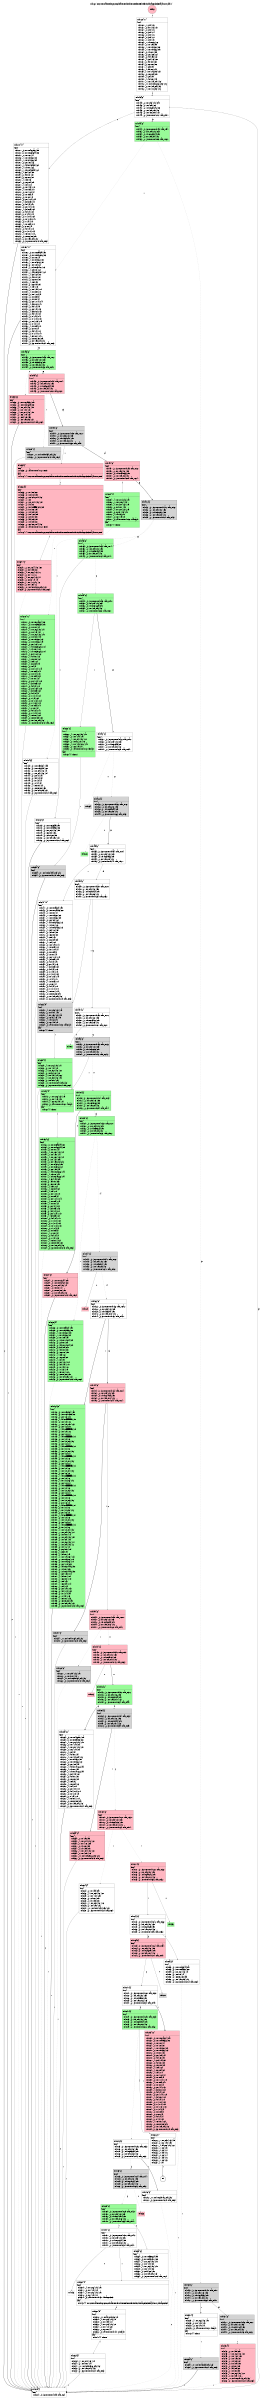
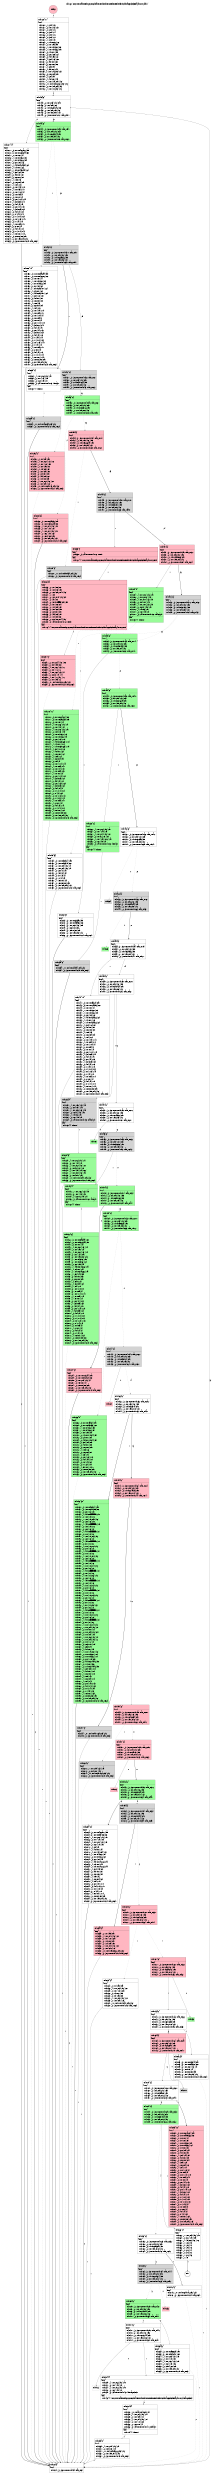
(38, 348) -> (81, 393)
